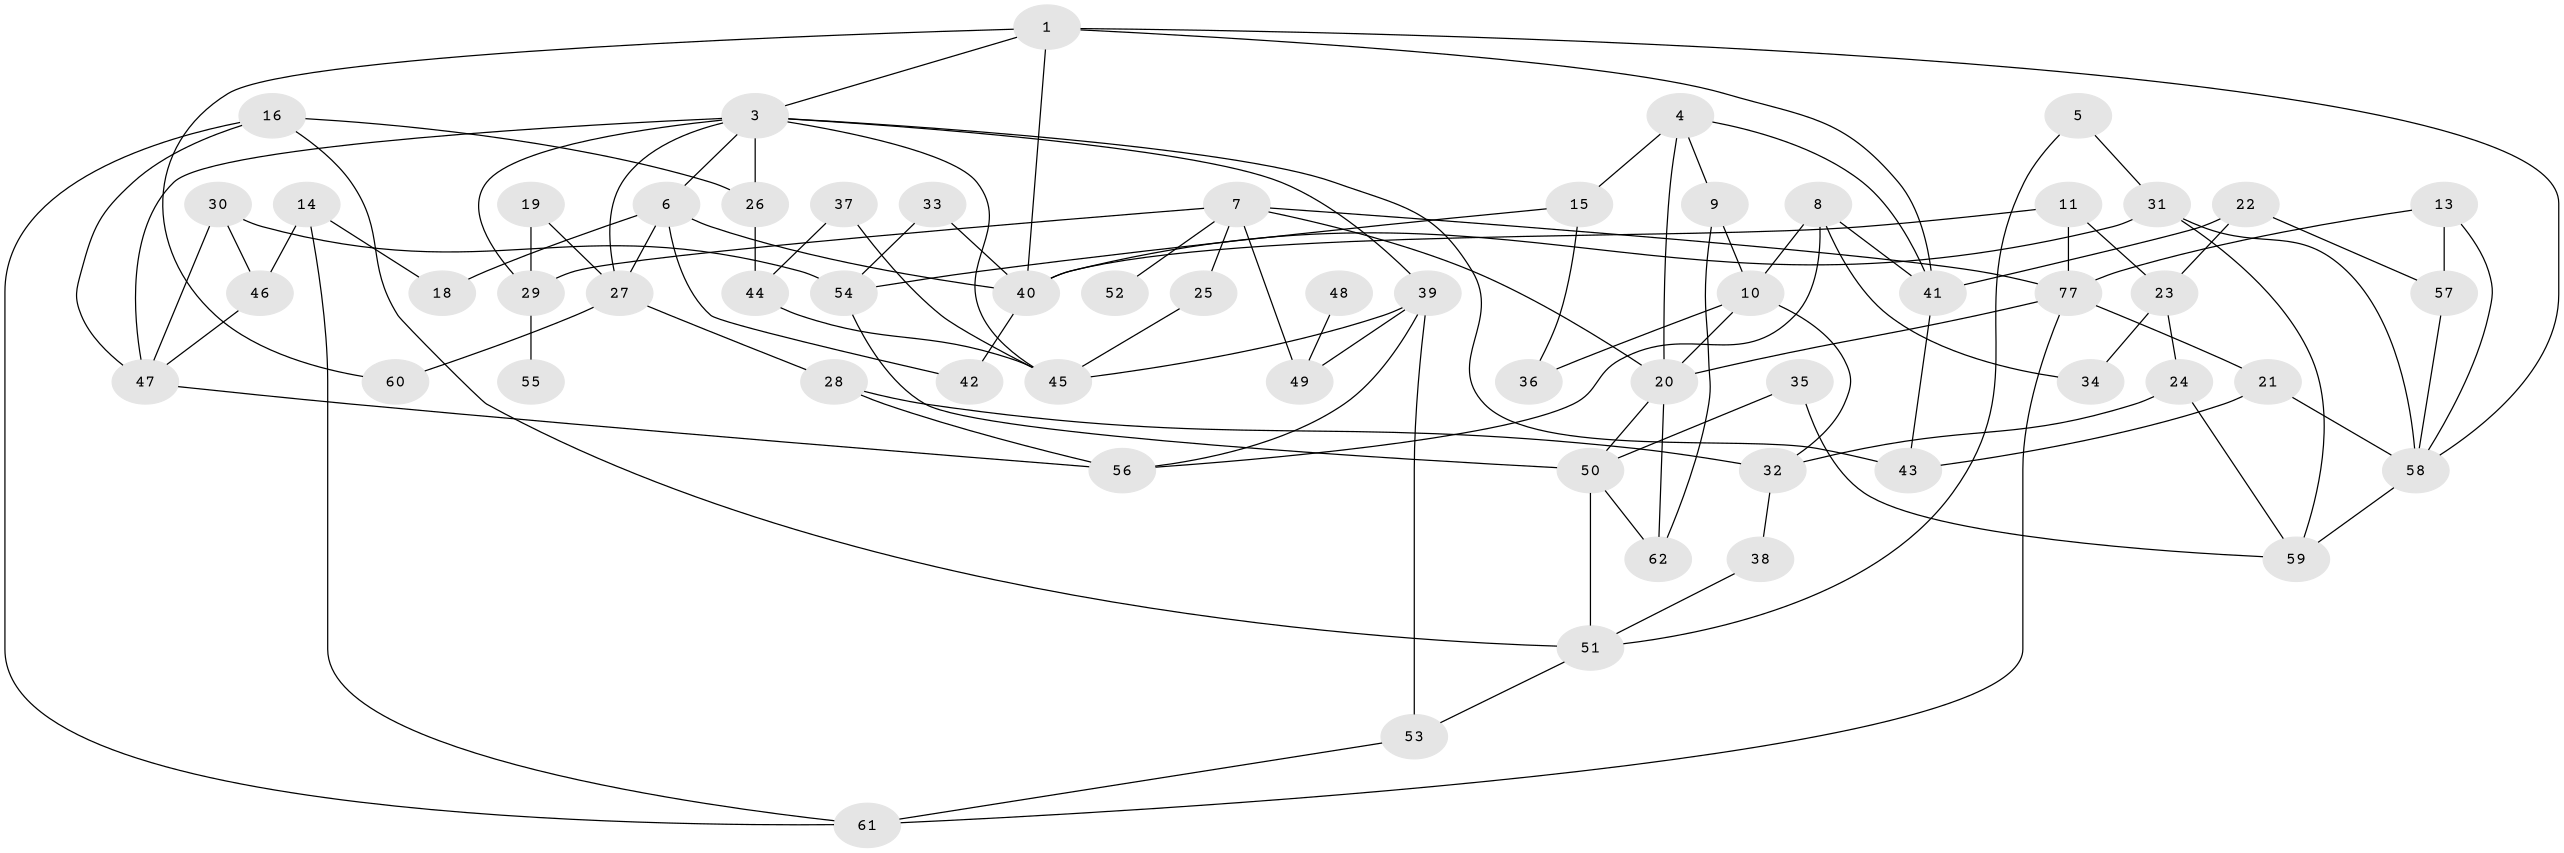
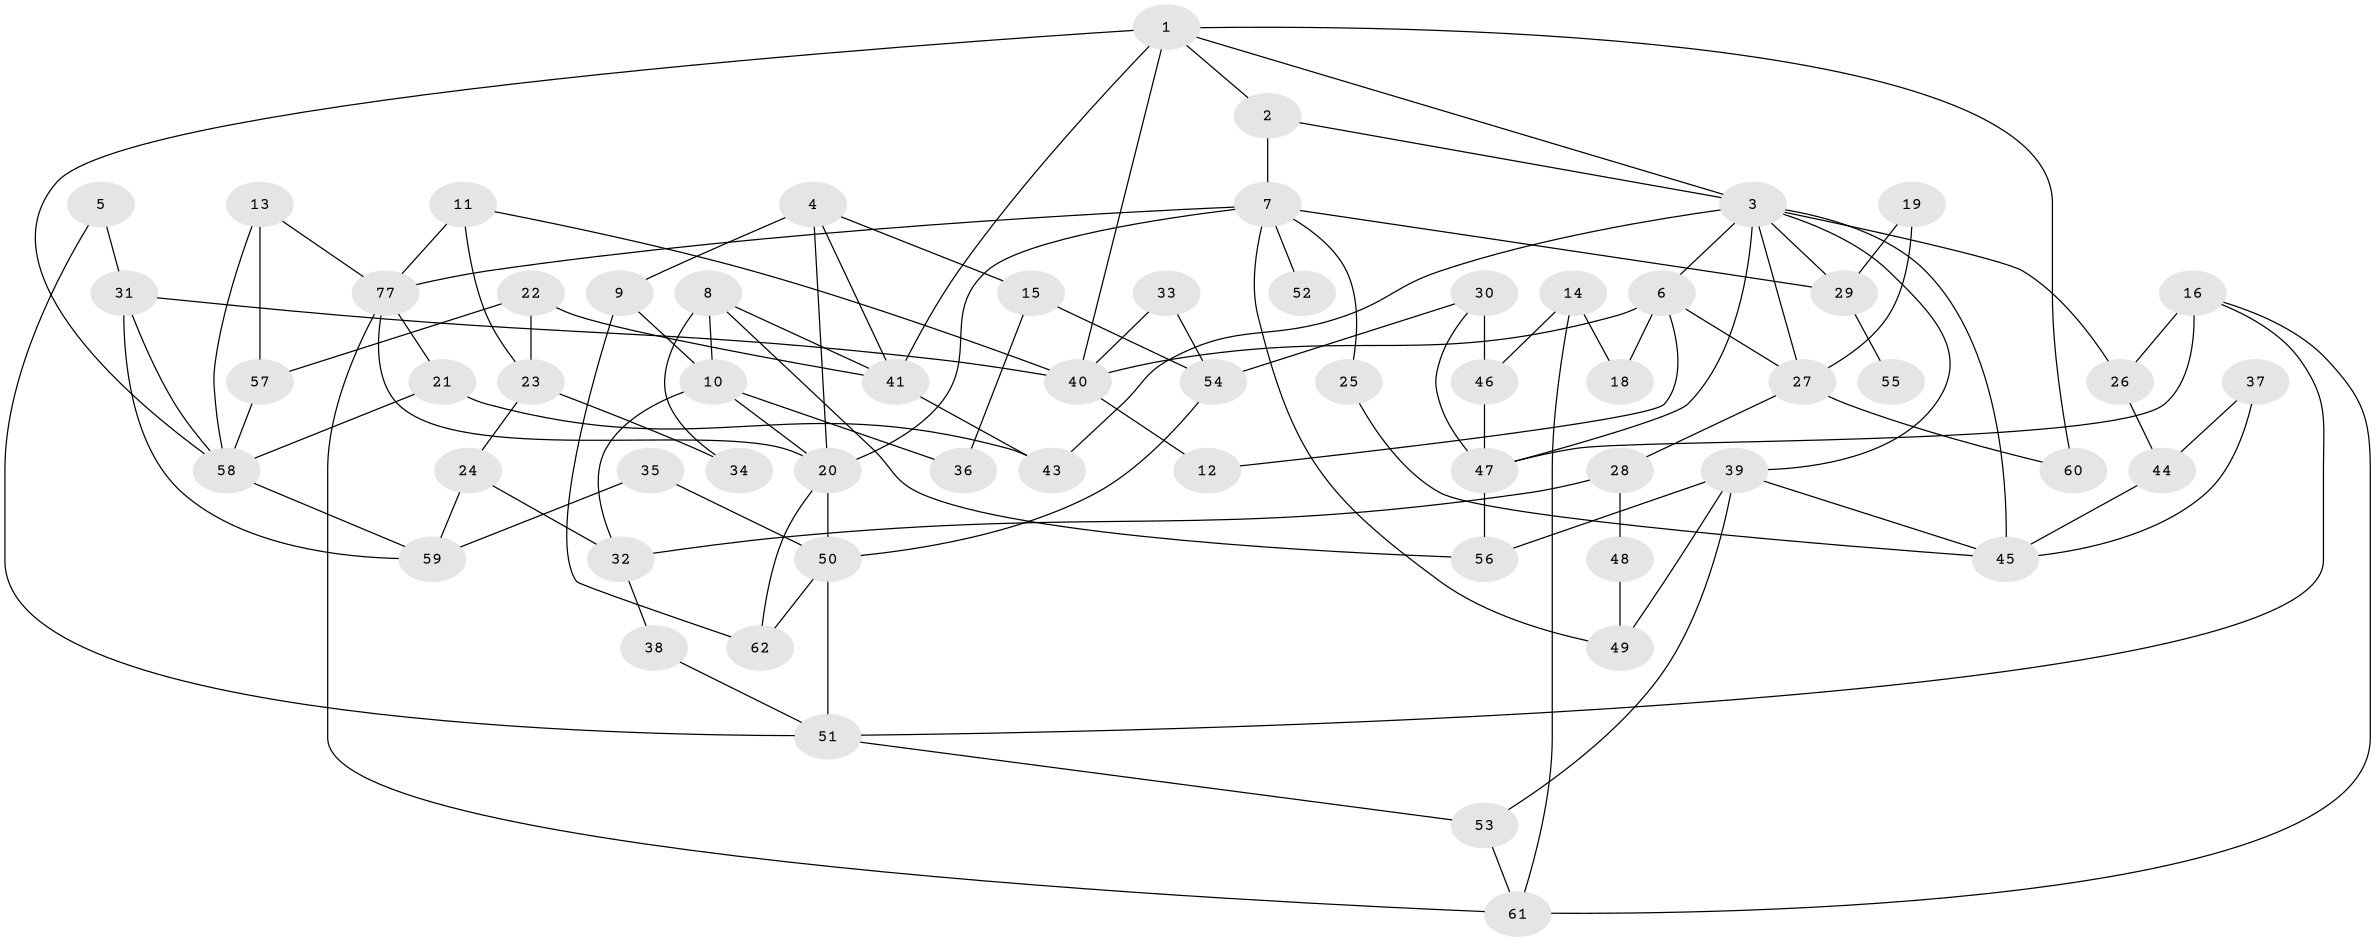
none -> (1268, 116)
(970, 382) -> (1207, 471)
(975, 432) -> (1620, 515)
